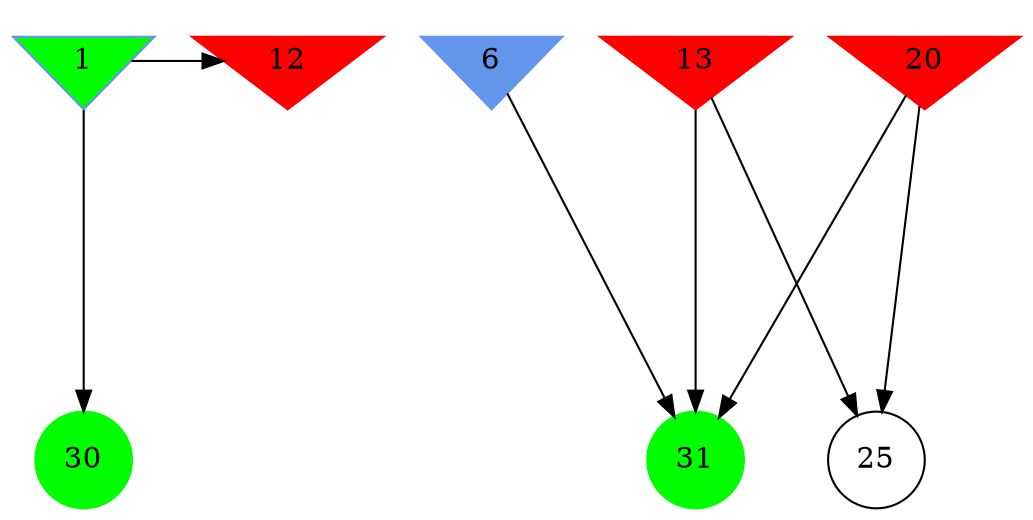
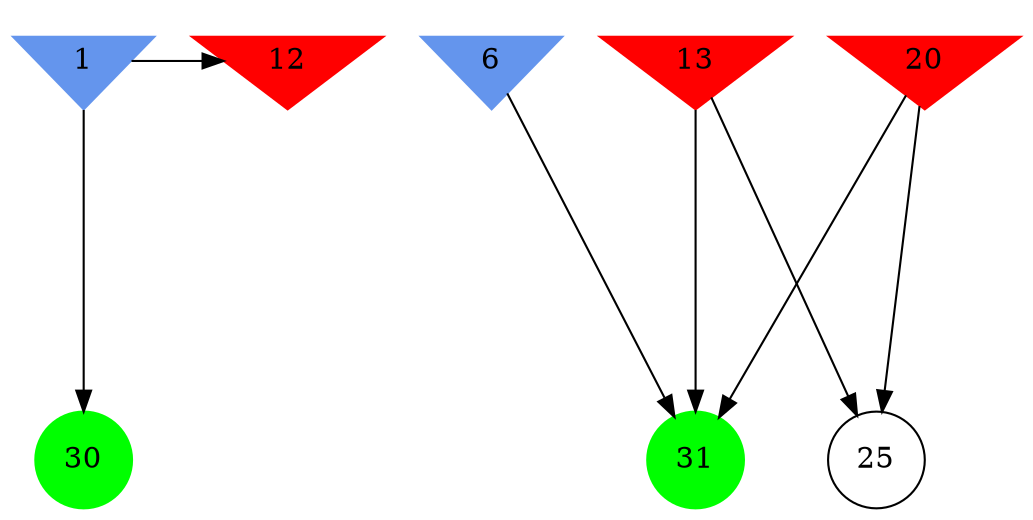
(84, 61) -> (84, 61)
